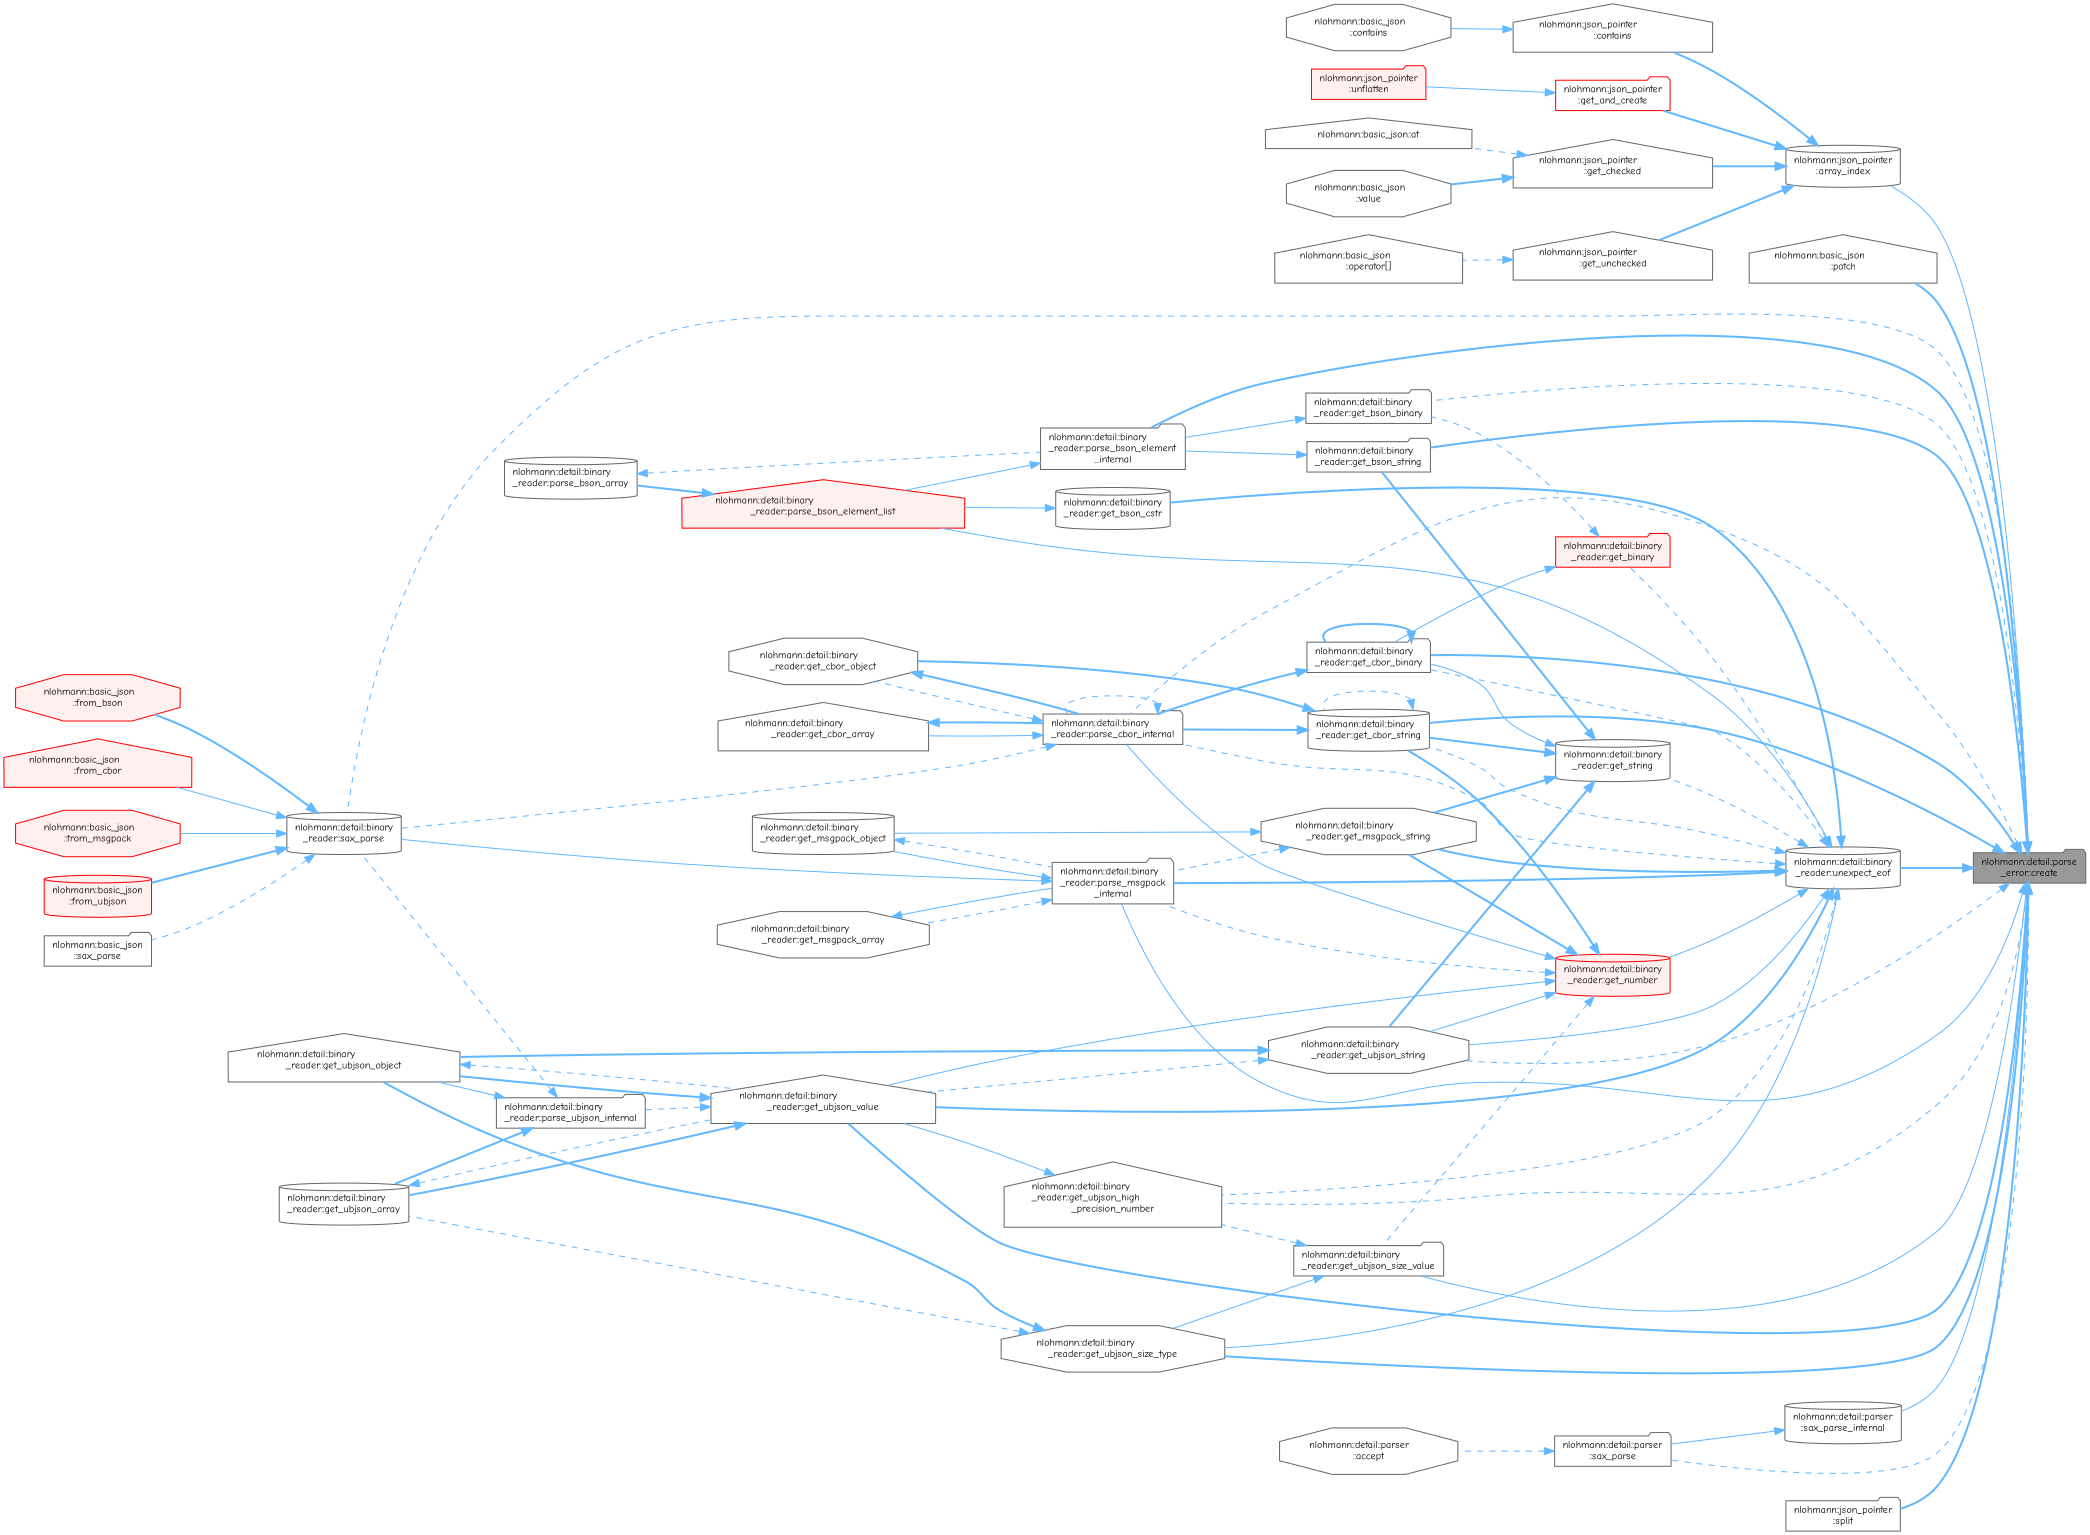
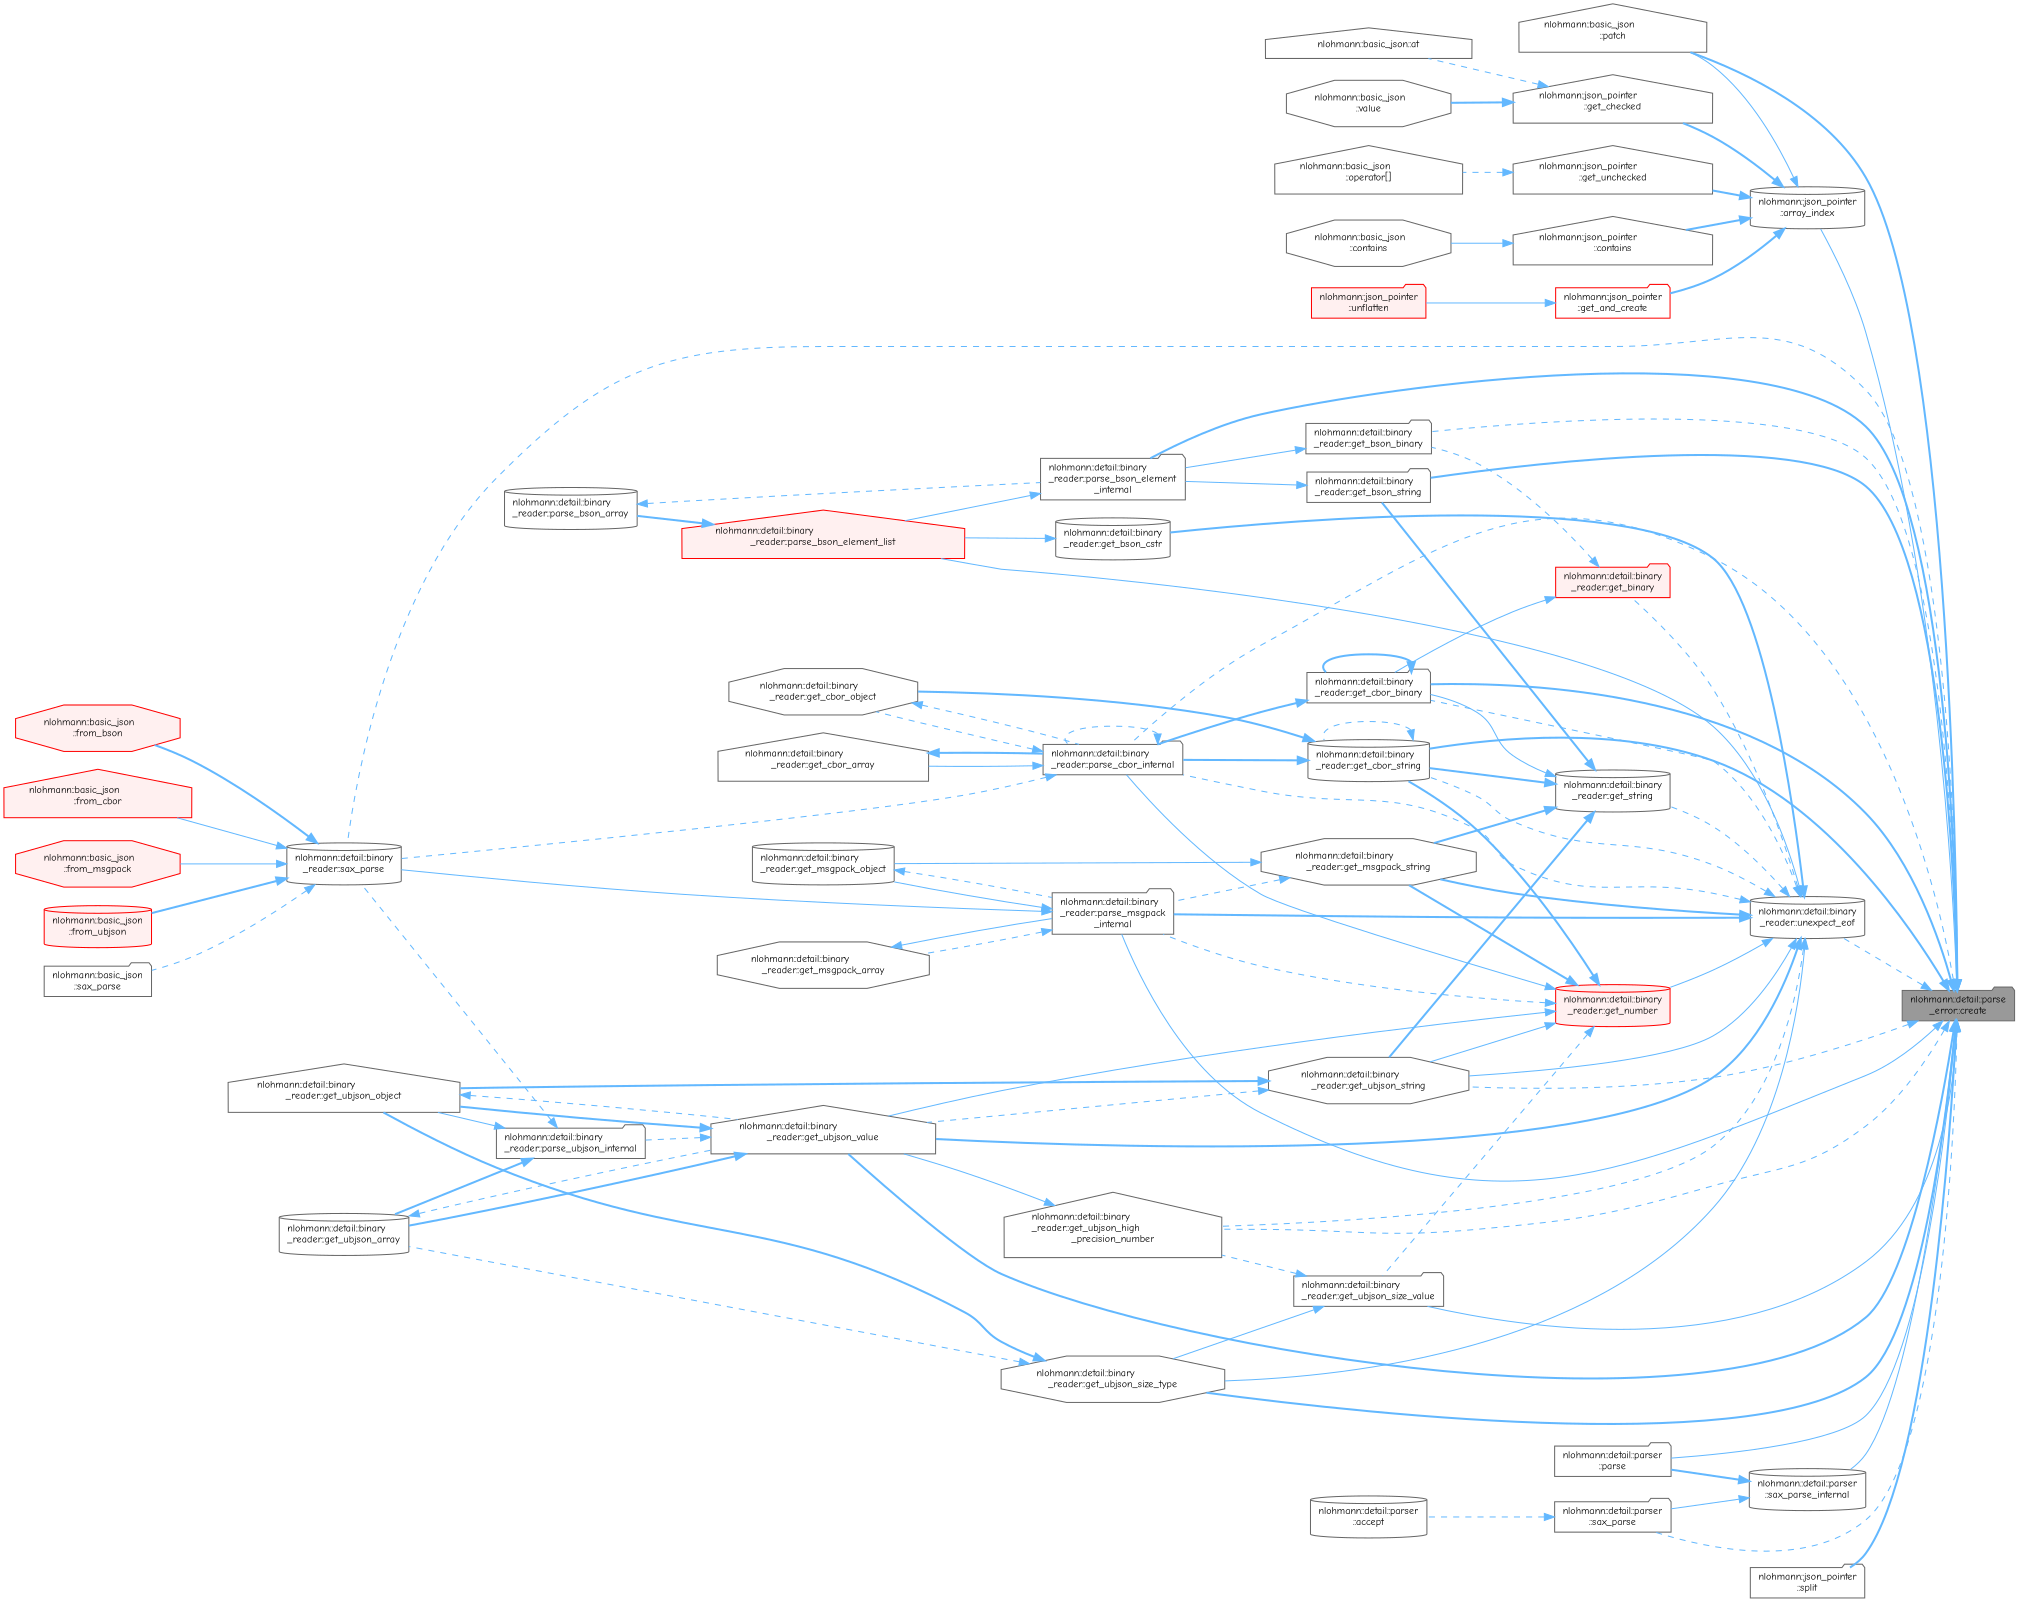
none -> (1752, 107)
(1001, 693) -> (1001, 724)
(1932, 868) -> (1883, 962)
(1369, 1451) -> (1369, 1517)
none -> (1613, 1461)
